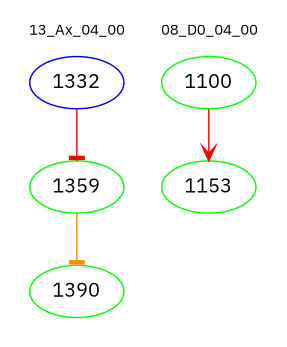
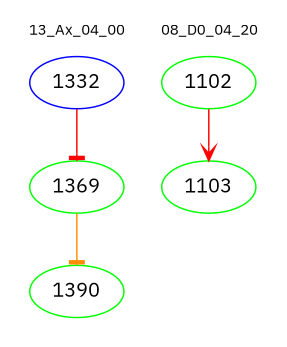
(210, 31) -> (210, 31)
(209, 83) -> (209, 83)
(77, 187) -> (77, 187)
(209, 187) -> (209, 187)
